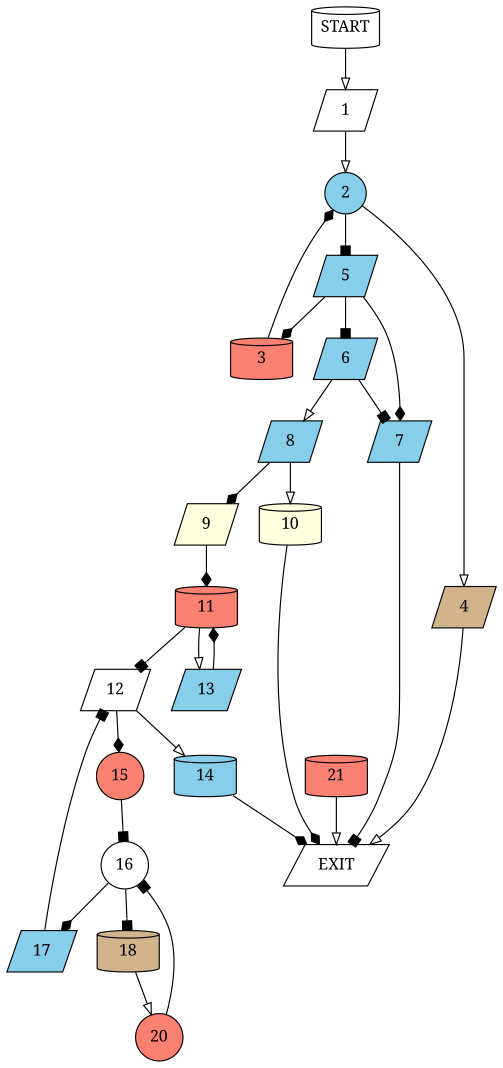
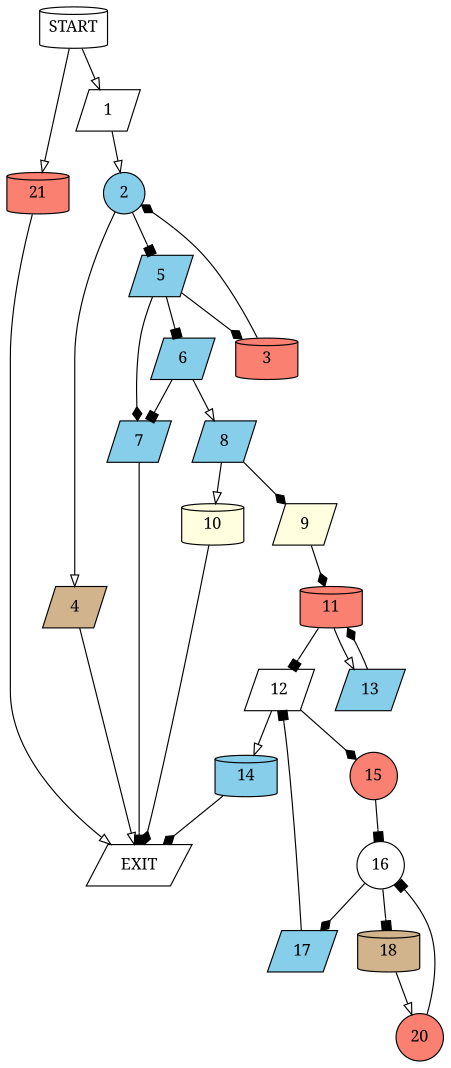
none -> (57, 105)
